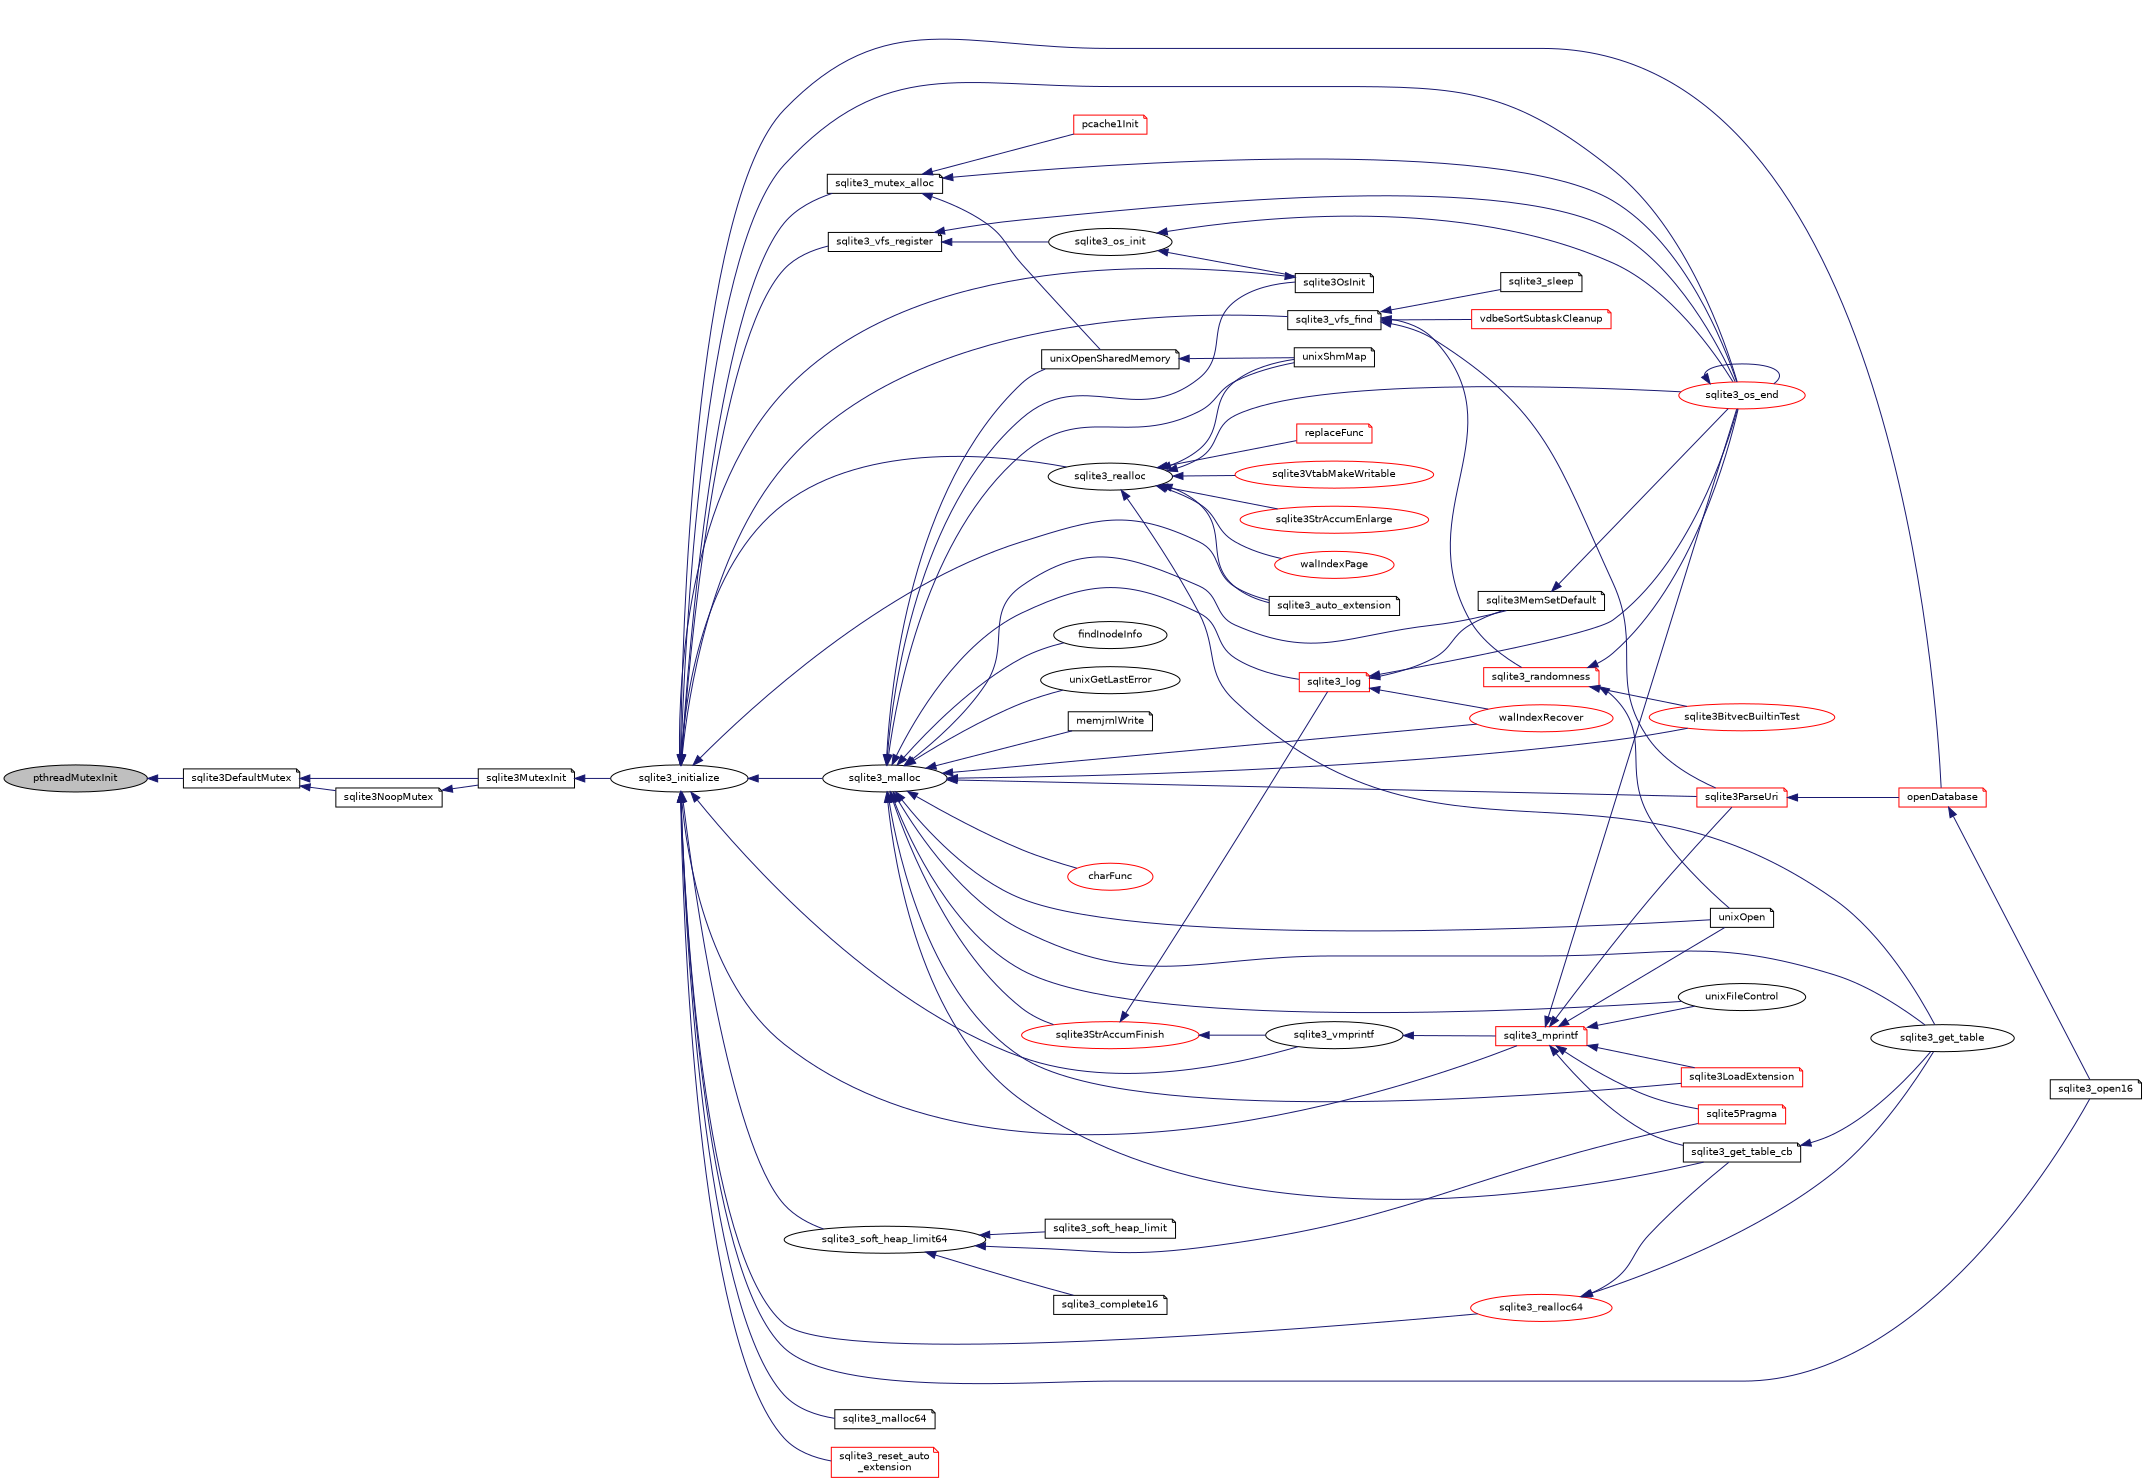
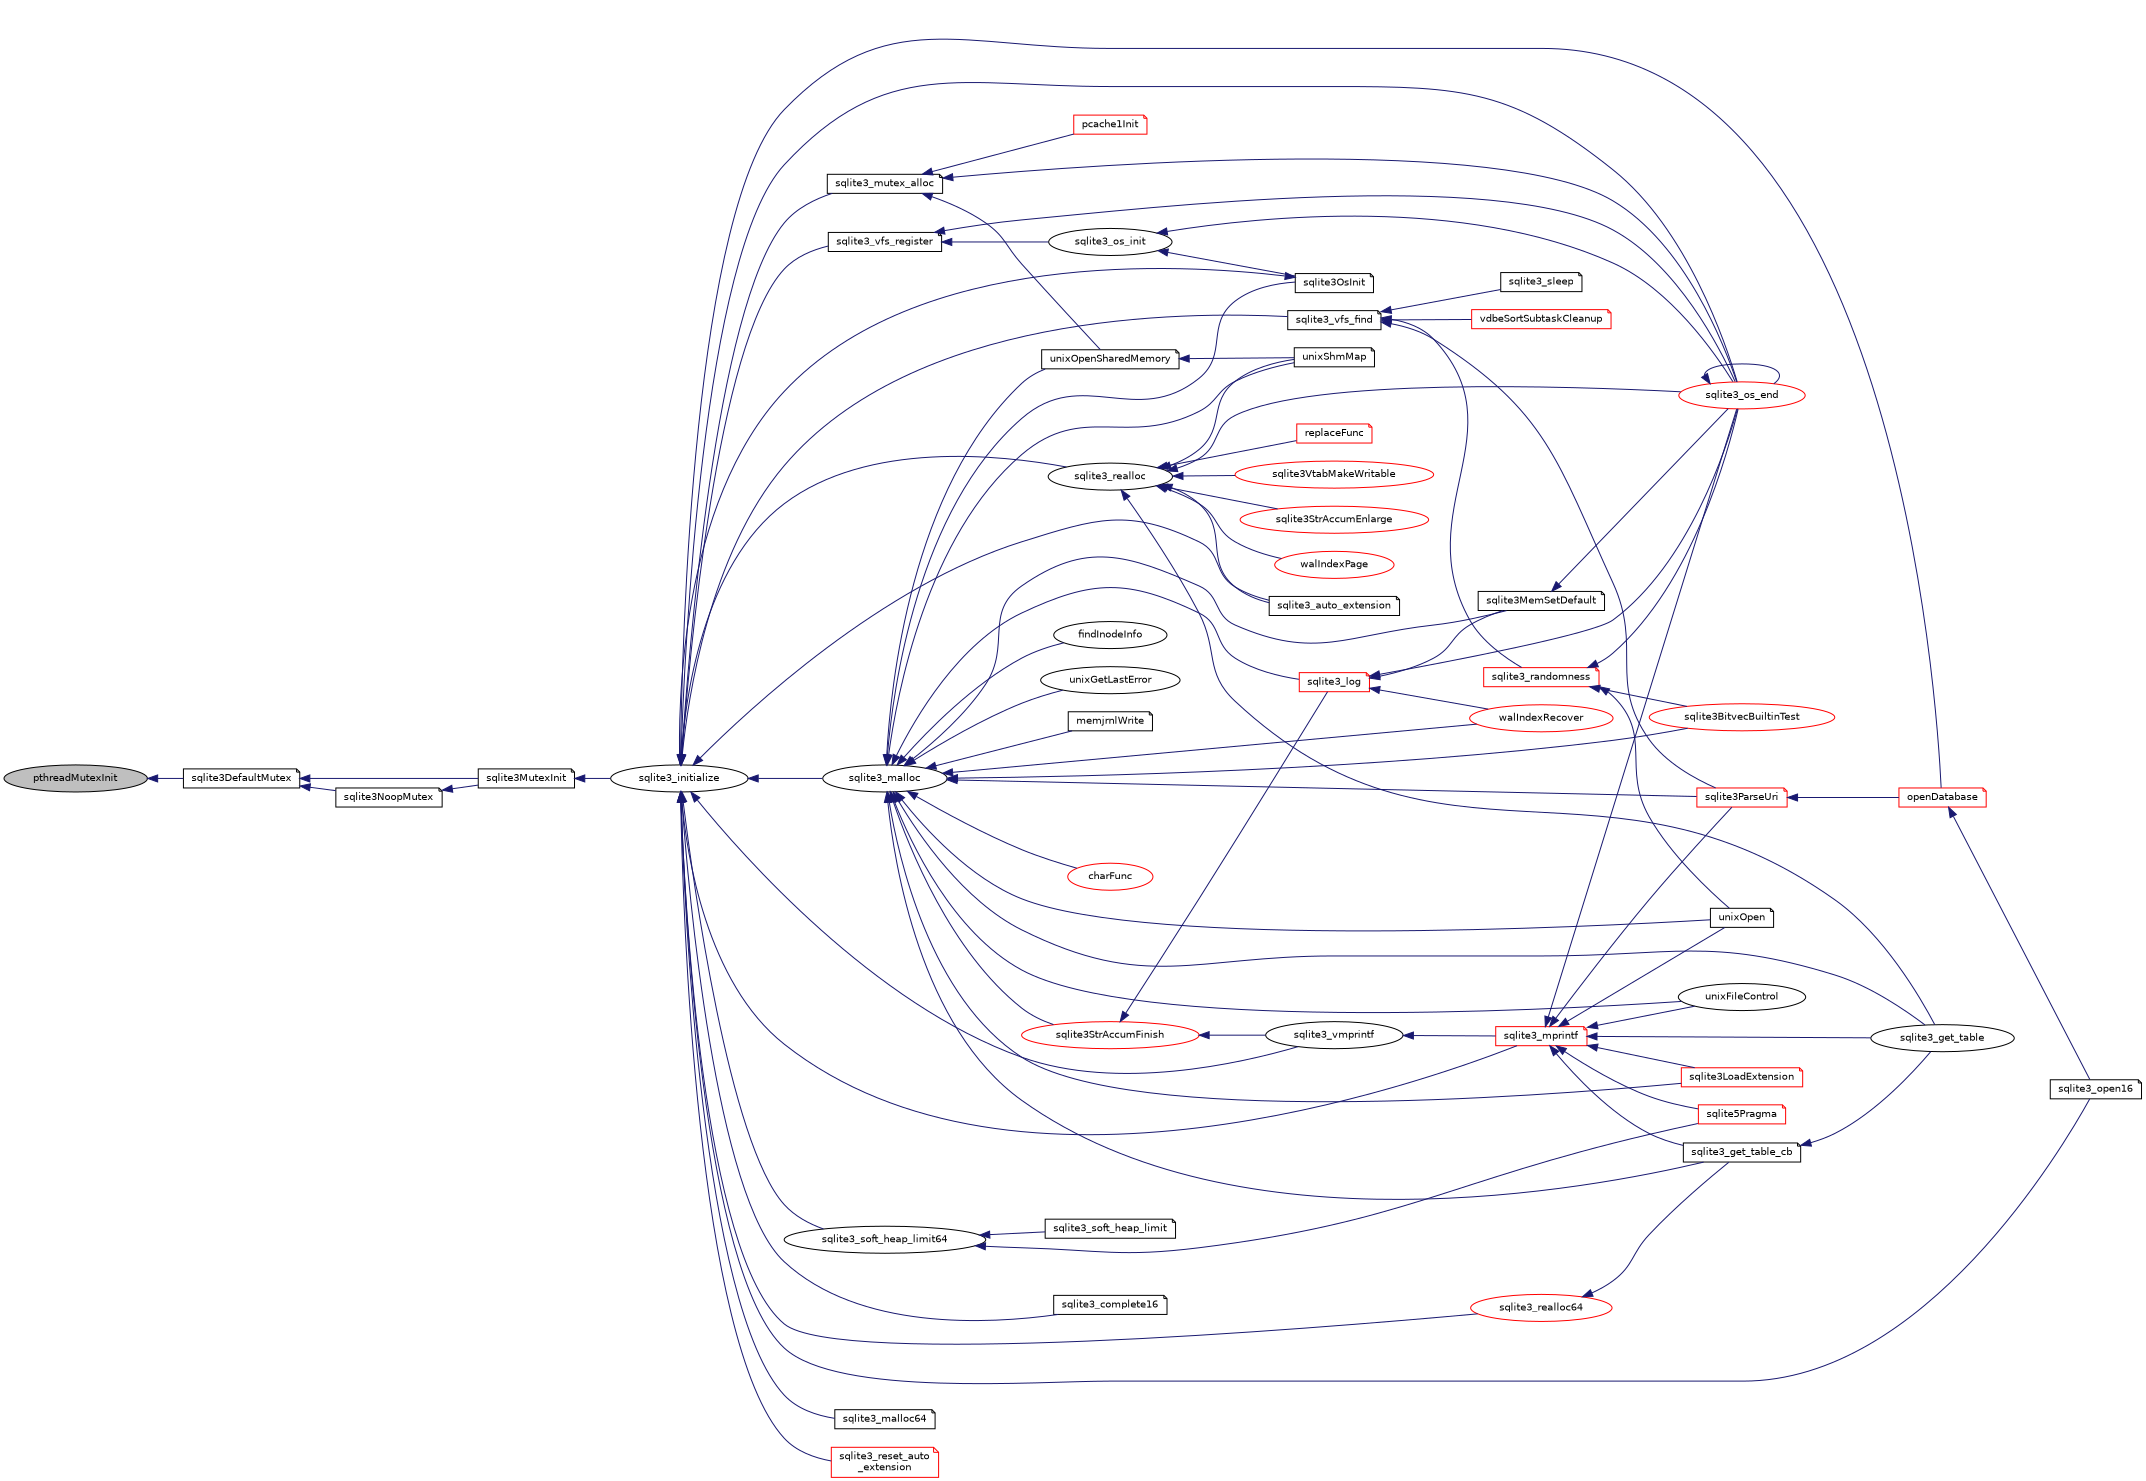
(1786, 1205) -> (1734, 1037)
(1004, 1276) -> (741, 1179)
